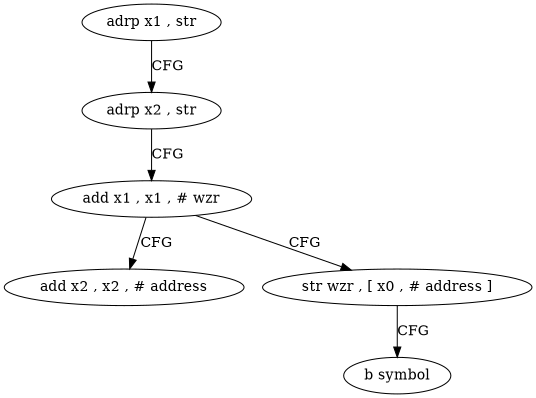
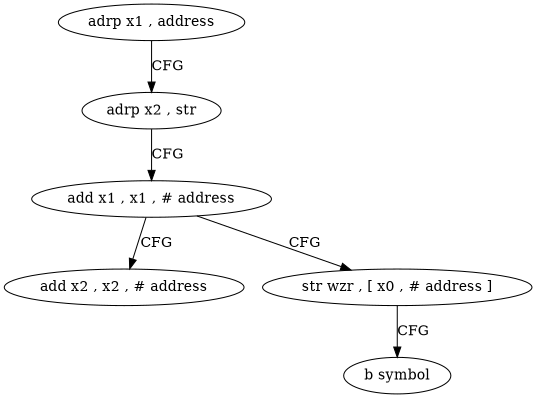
(152, 22) -> (152, 22)
(152, 199) -> (152, 199)
